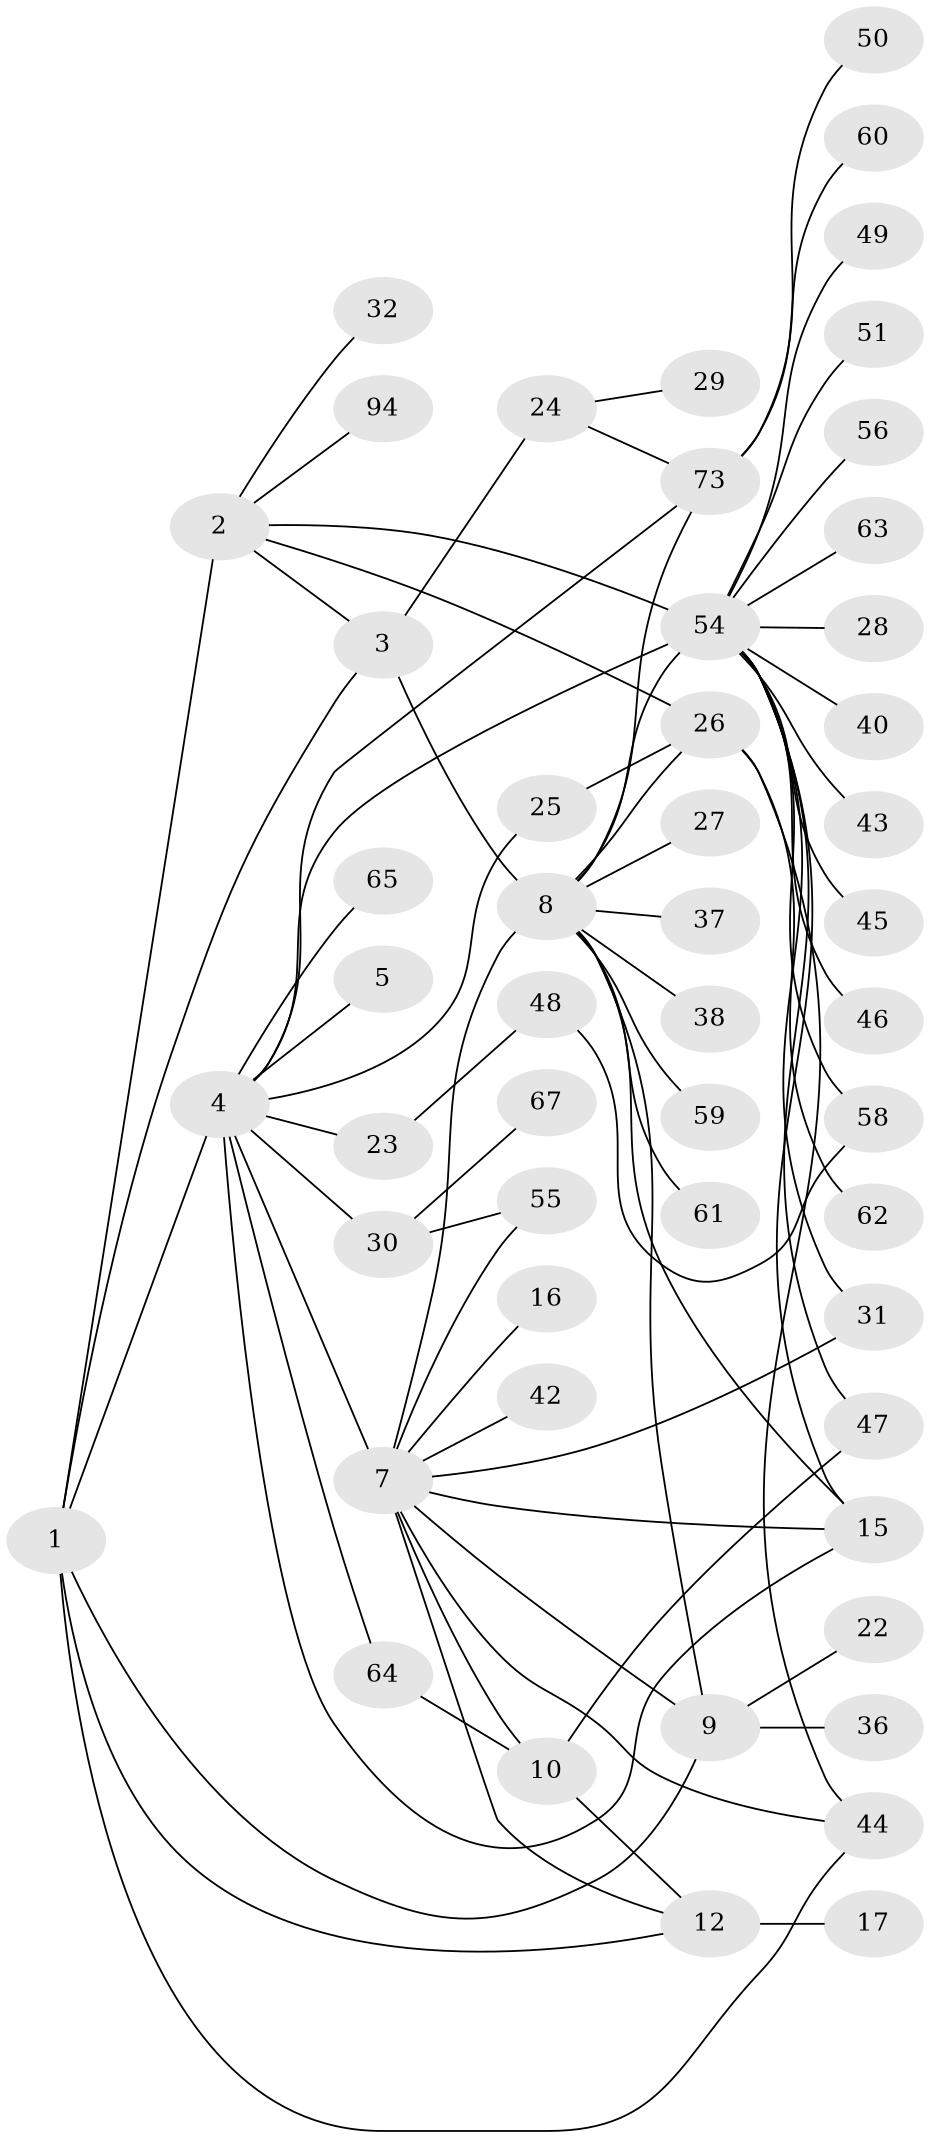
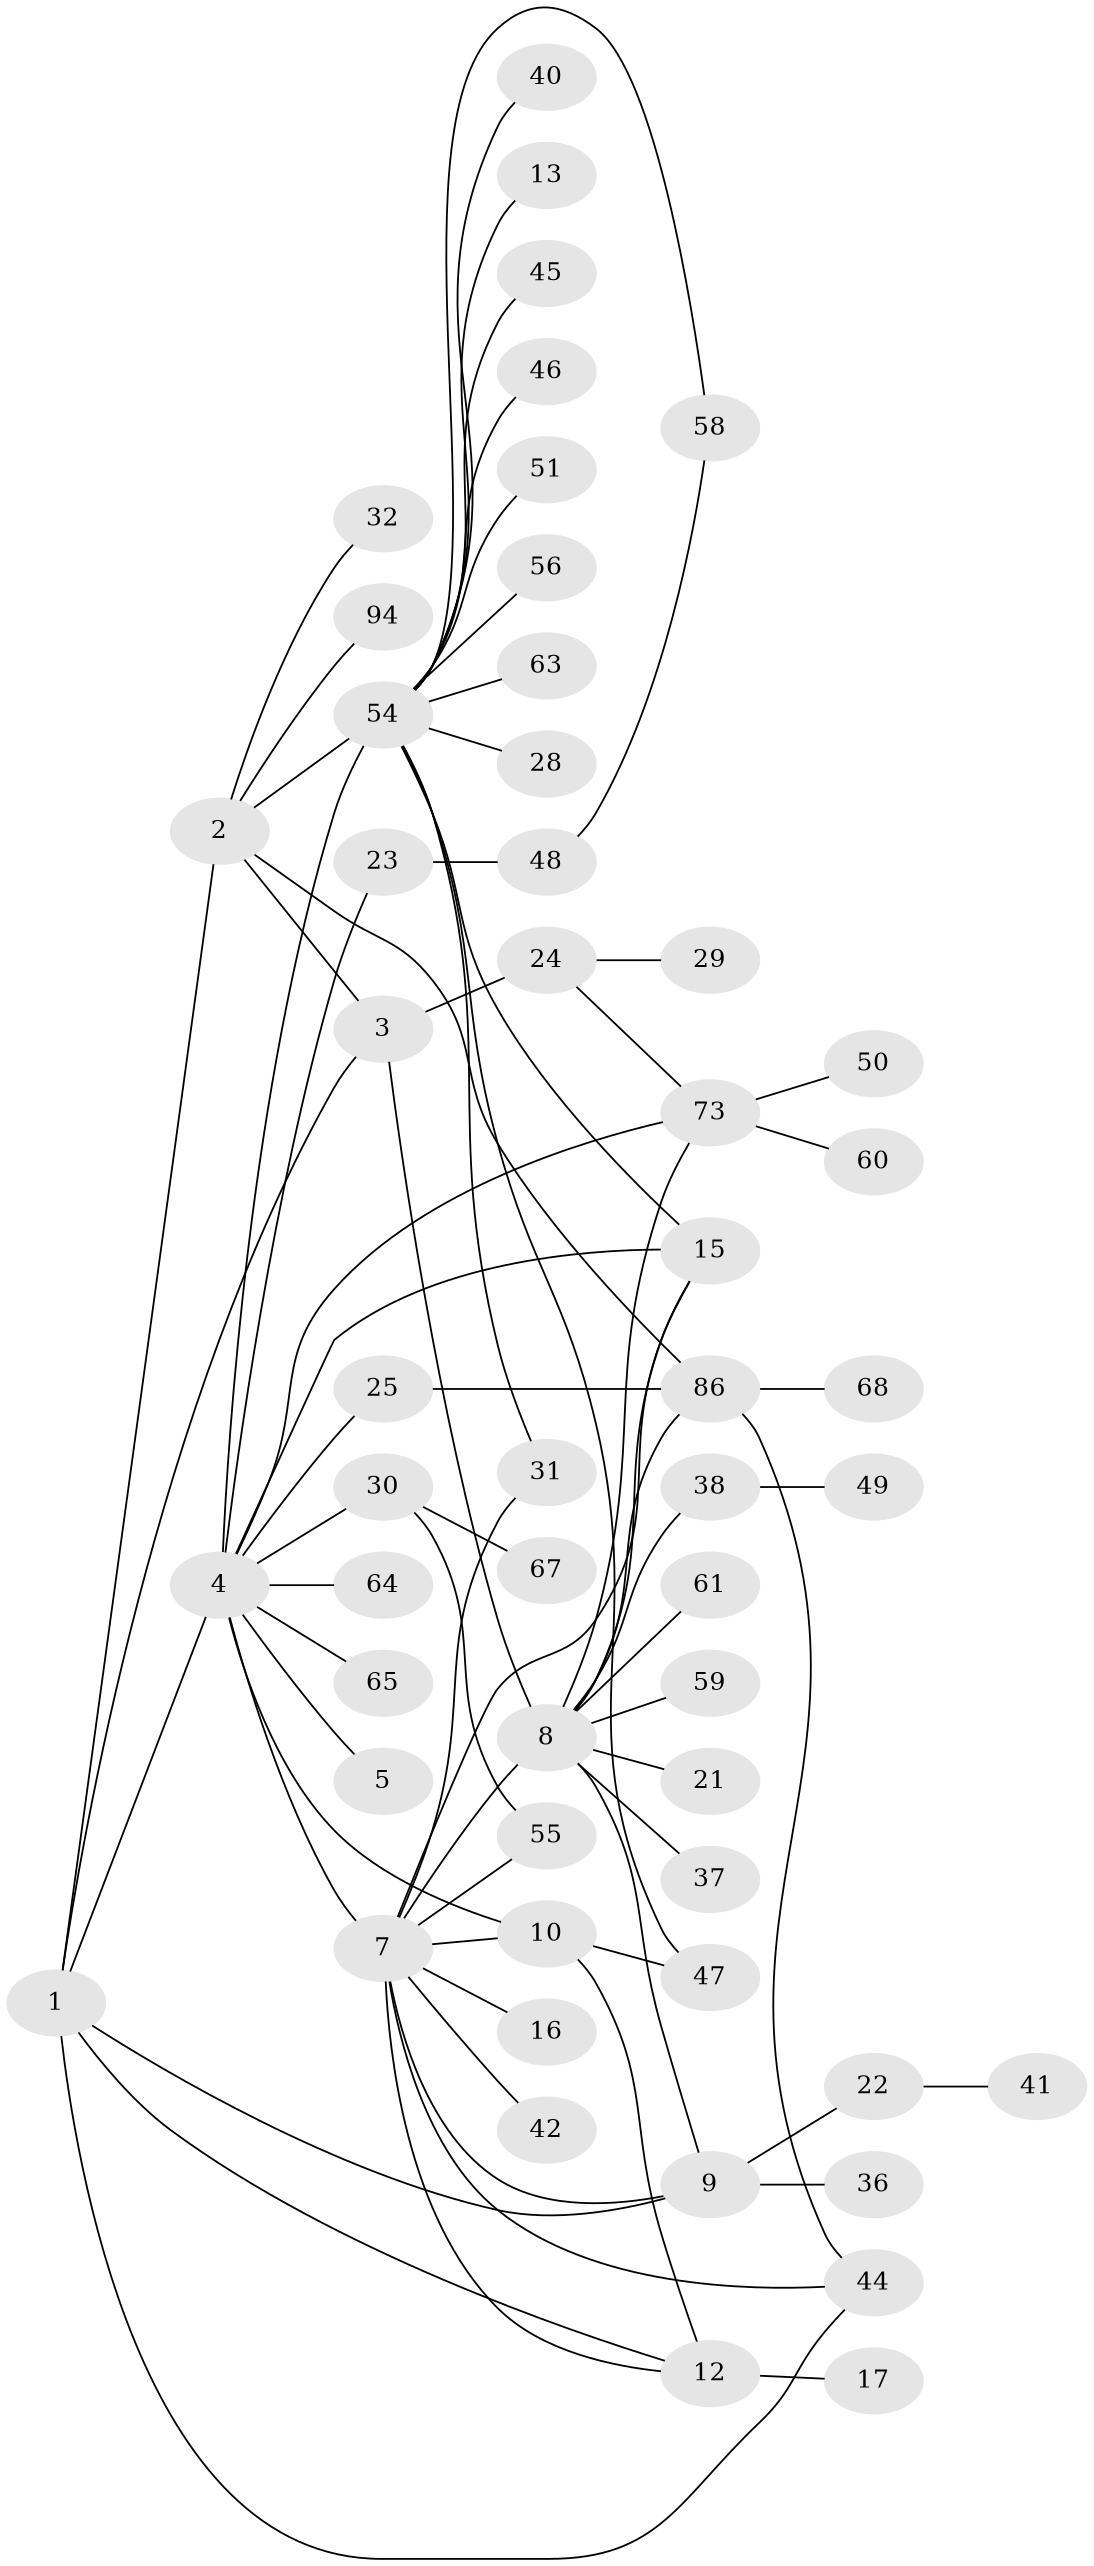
(783, 427) -> (792, 1487)
(710, 725) -> (710, 1389)
(629, 767) -> none
(710, 823) -> (710, 1781)
(874, 825) -> (547, 175)
(874, 1217) -> (874, 1389)
(449, 1714) -> (319, 1812)
none -> (1037, 2087)
